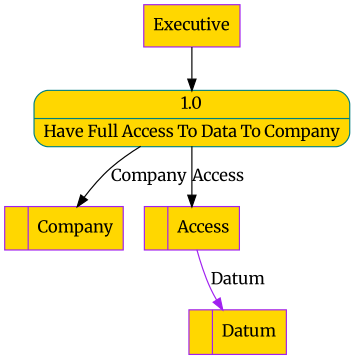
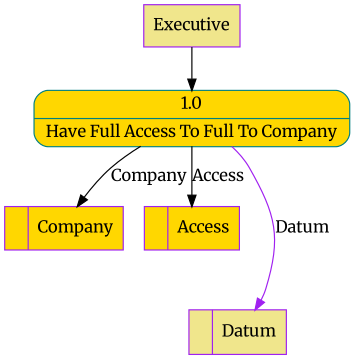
(192, 26) -> (192, 26)
(192, 132) -> (192, 132)
(205, 275) -> (272, 219)
(238, 332) -> (238, 332)
